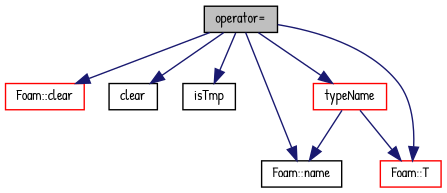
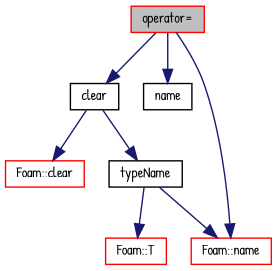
(241, 19) -> (168, 19)
(290, 54) -> (116, 130)
(149, 55) -> (74, 130)
(373, 59) -> none
(209, 97) -> (168, 97)
(350, 97) -> (146, 174)
(302, 174) -> (231, 251)
